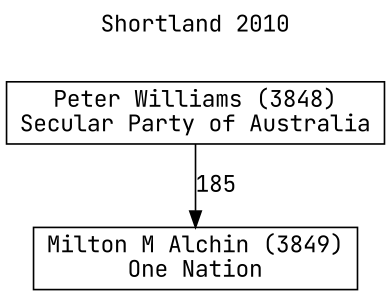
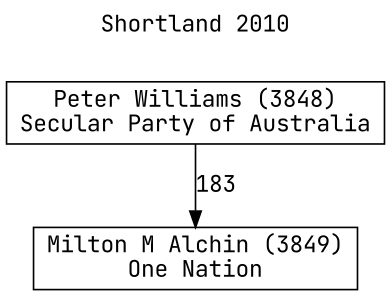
(216, 186) -> (216, 186)
